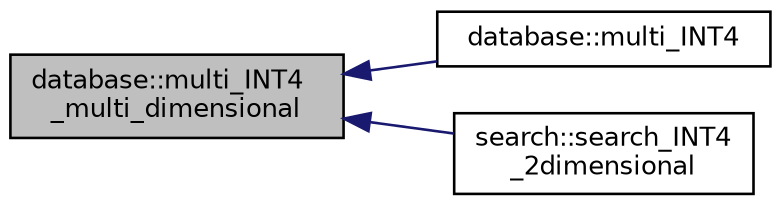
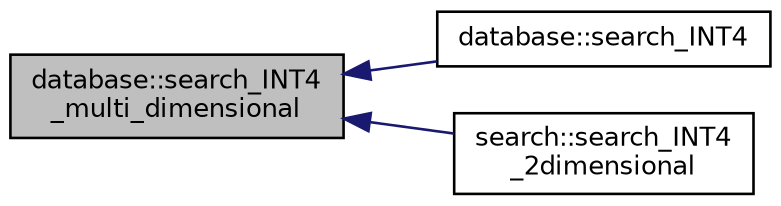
(604, 39) -> (604, 39)
(177, 96) -> (177, 96)
